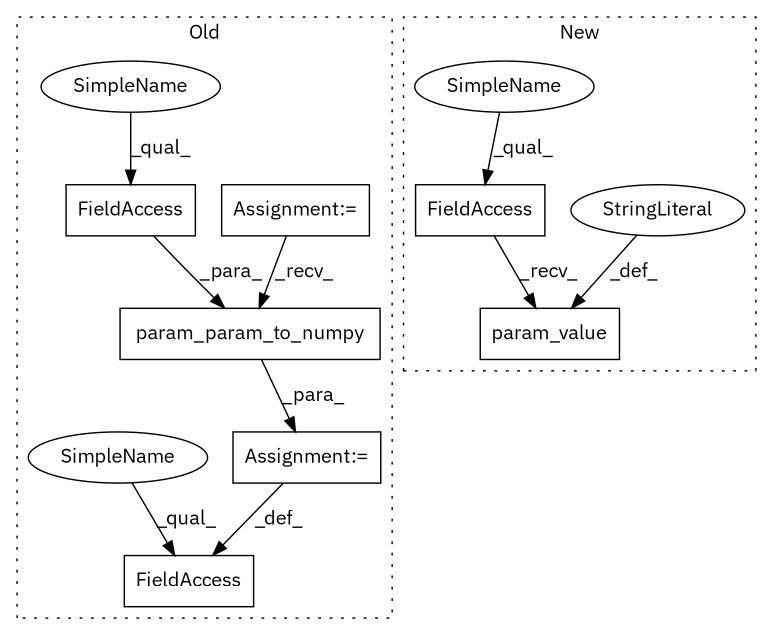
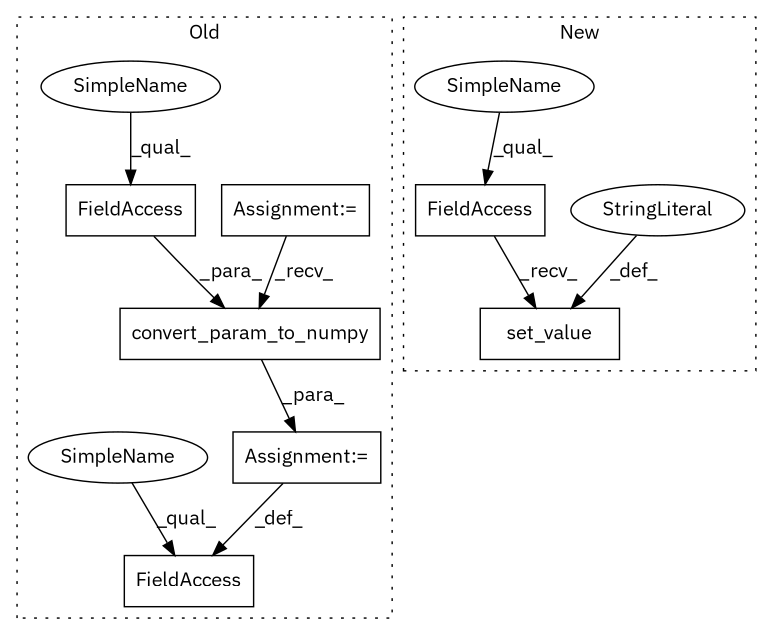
(250, 334) -> (250, 334)
(550, 334) -> (550, 334)
